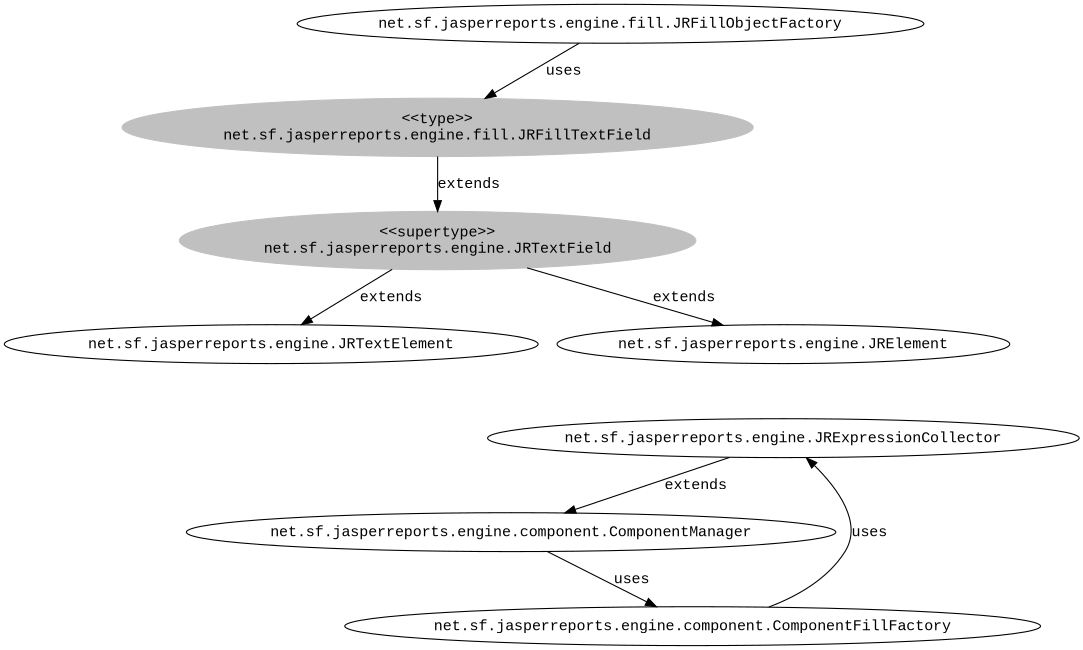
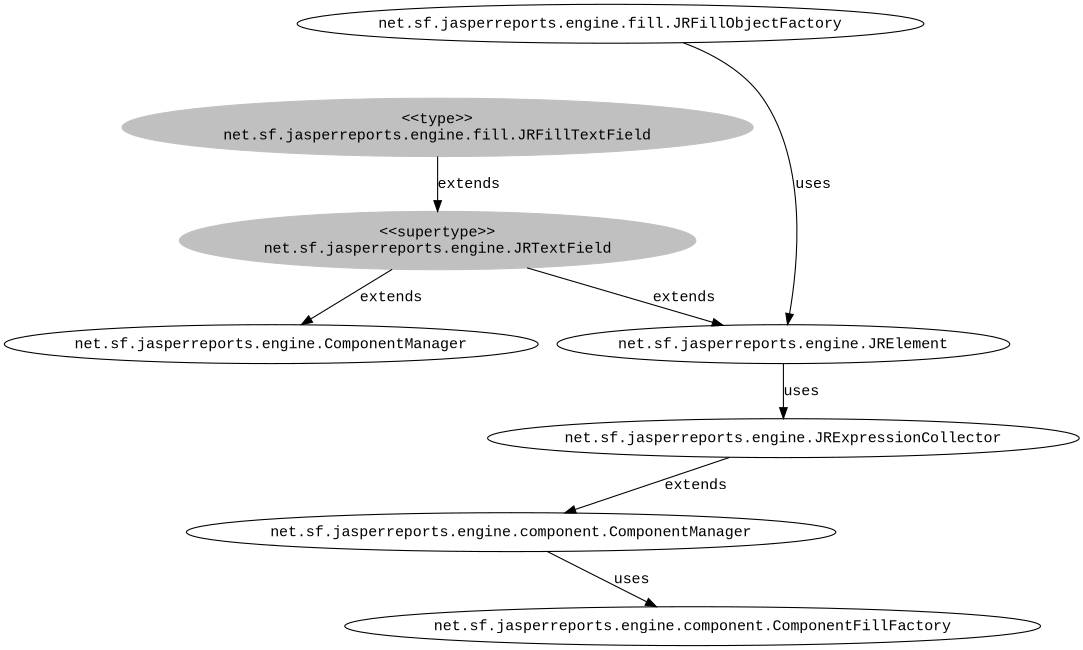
(537, 68) -> (788, 155)
(271, 344) -> (271, 344)
(846, 550) -> (783, 386)
